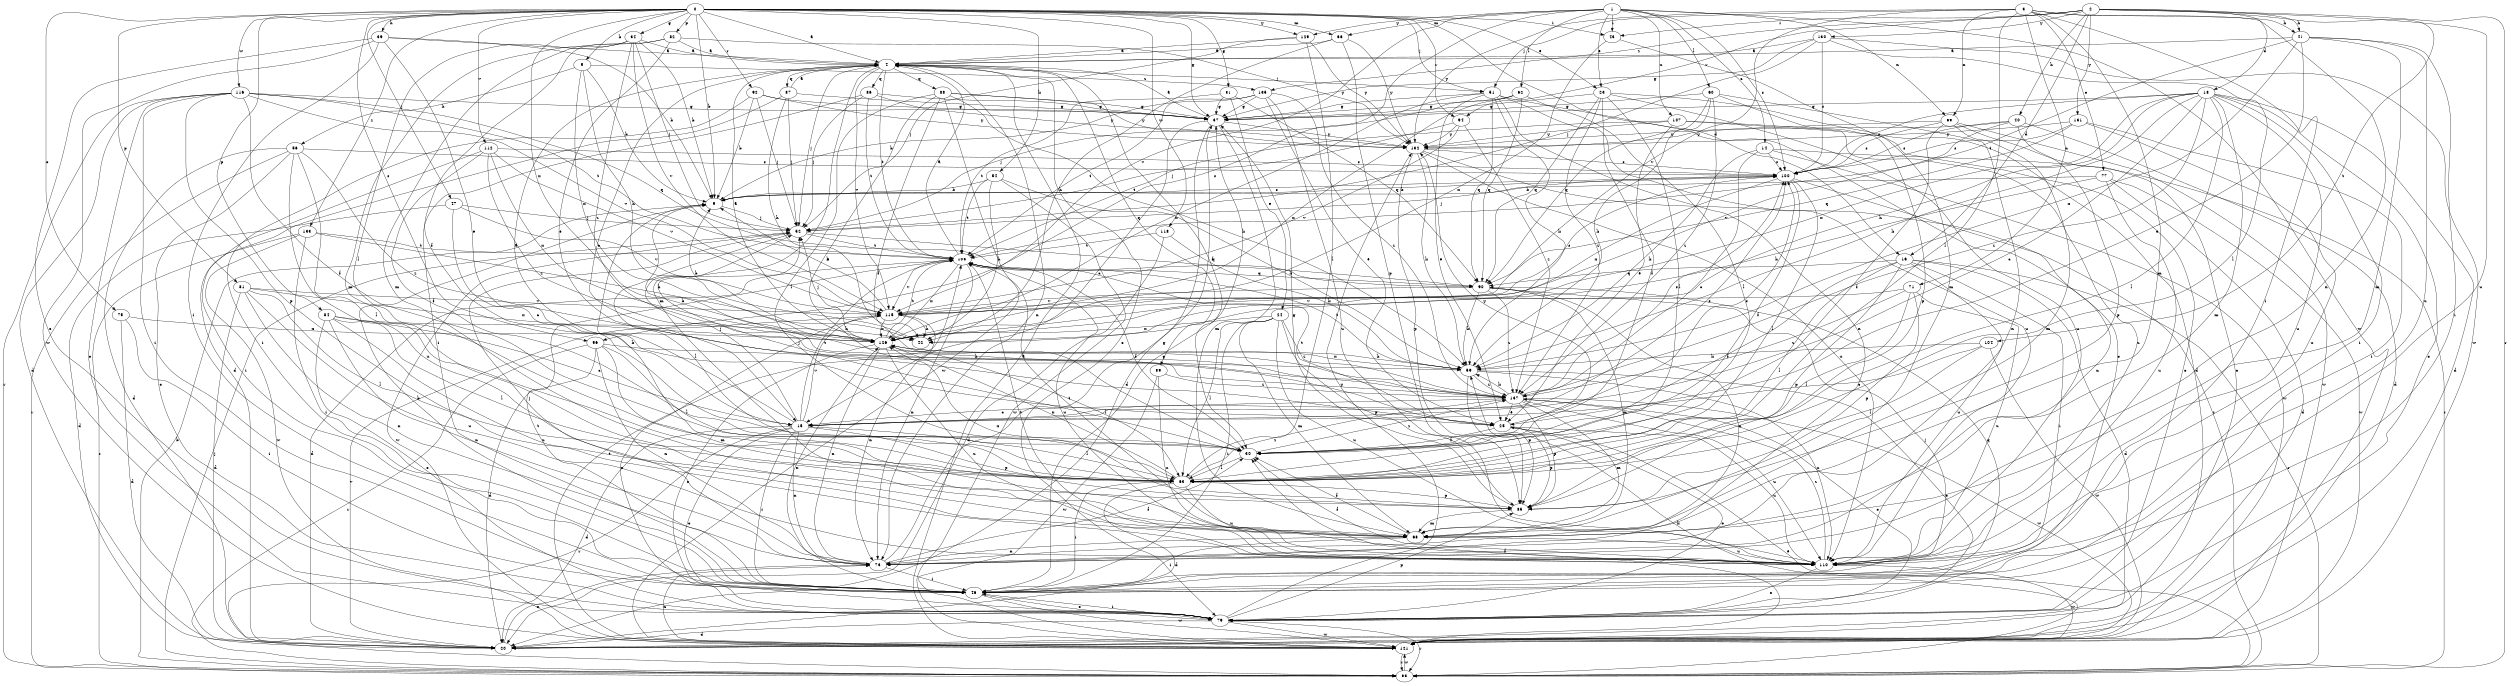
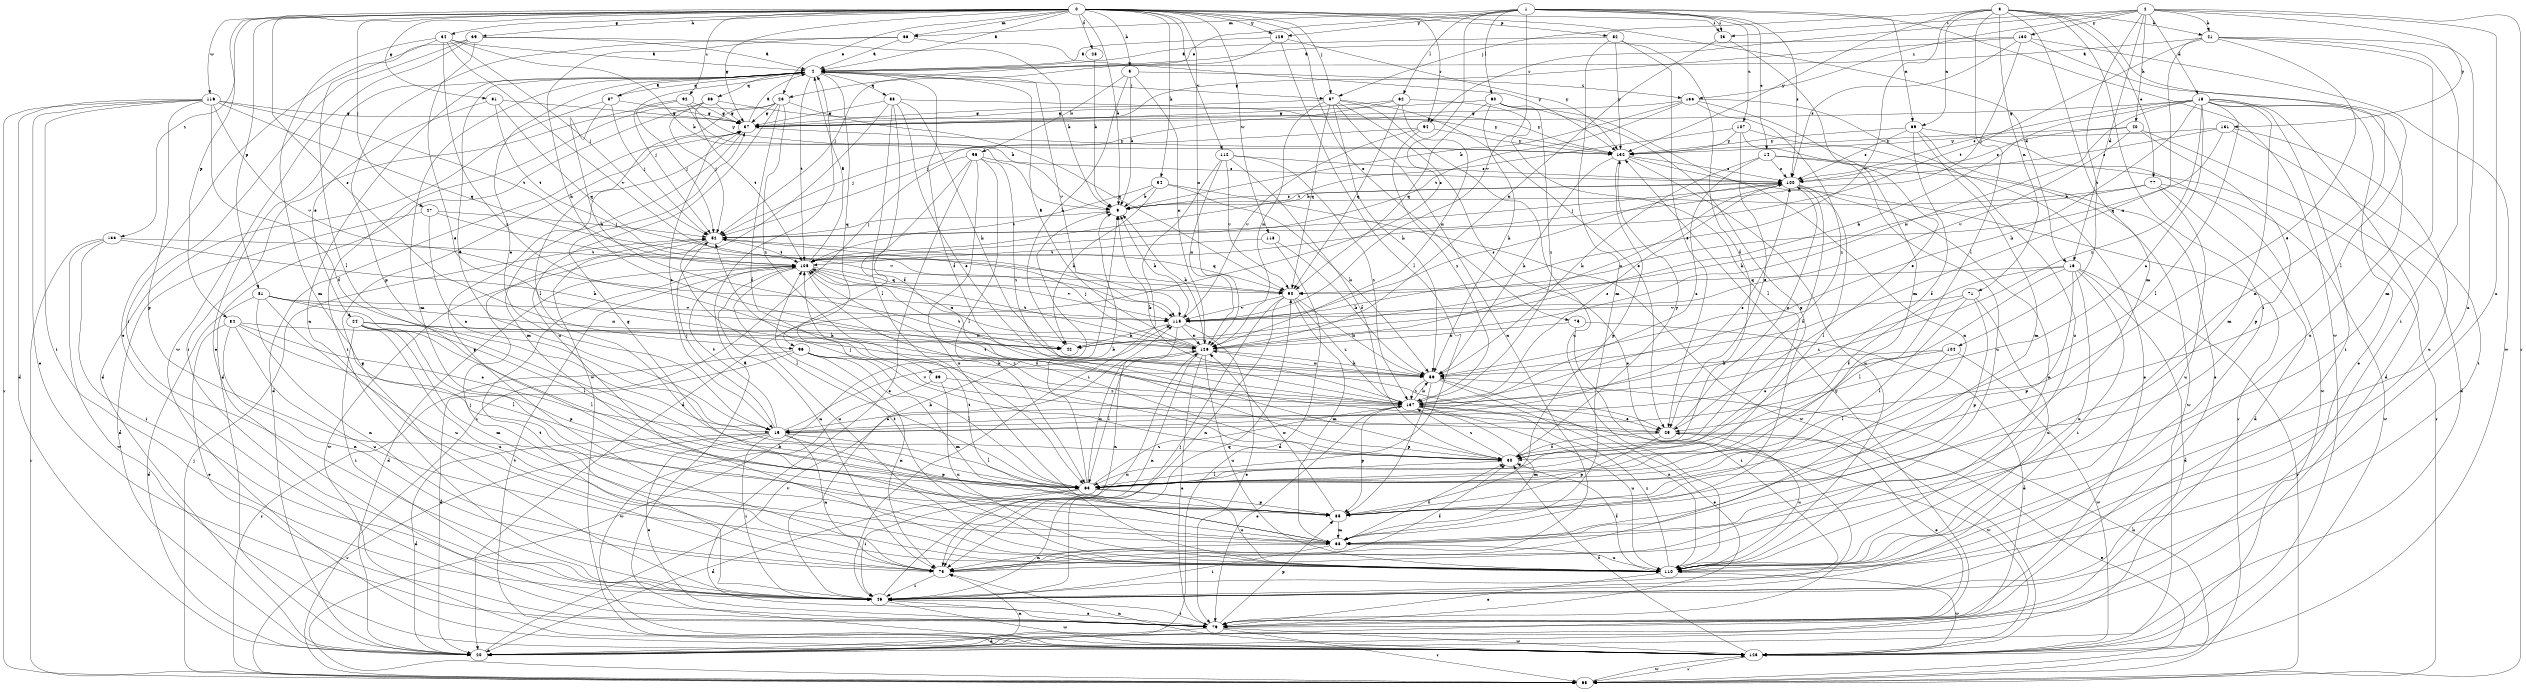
none -> (1094, 54)
(1492, 93) -> (1332, 99)
(672, 238) -> (1230, 237)
(1405, 648) -> (1754, 655)
